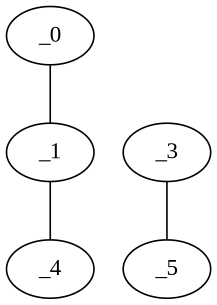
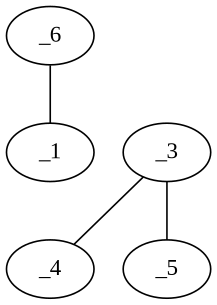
(50, 36) -> (50, 36)
(50, 211) -> (109, 211)
